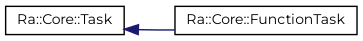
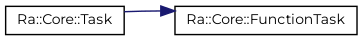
(157, 30) -> (142, 11)
